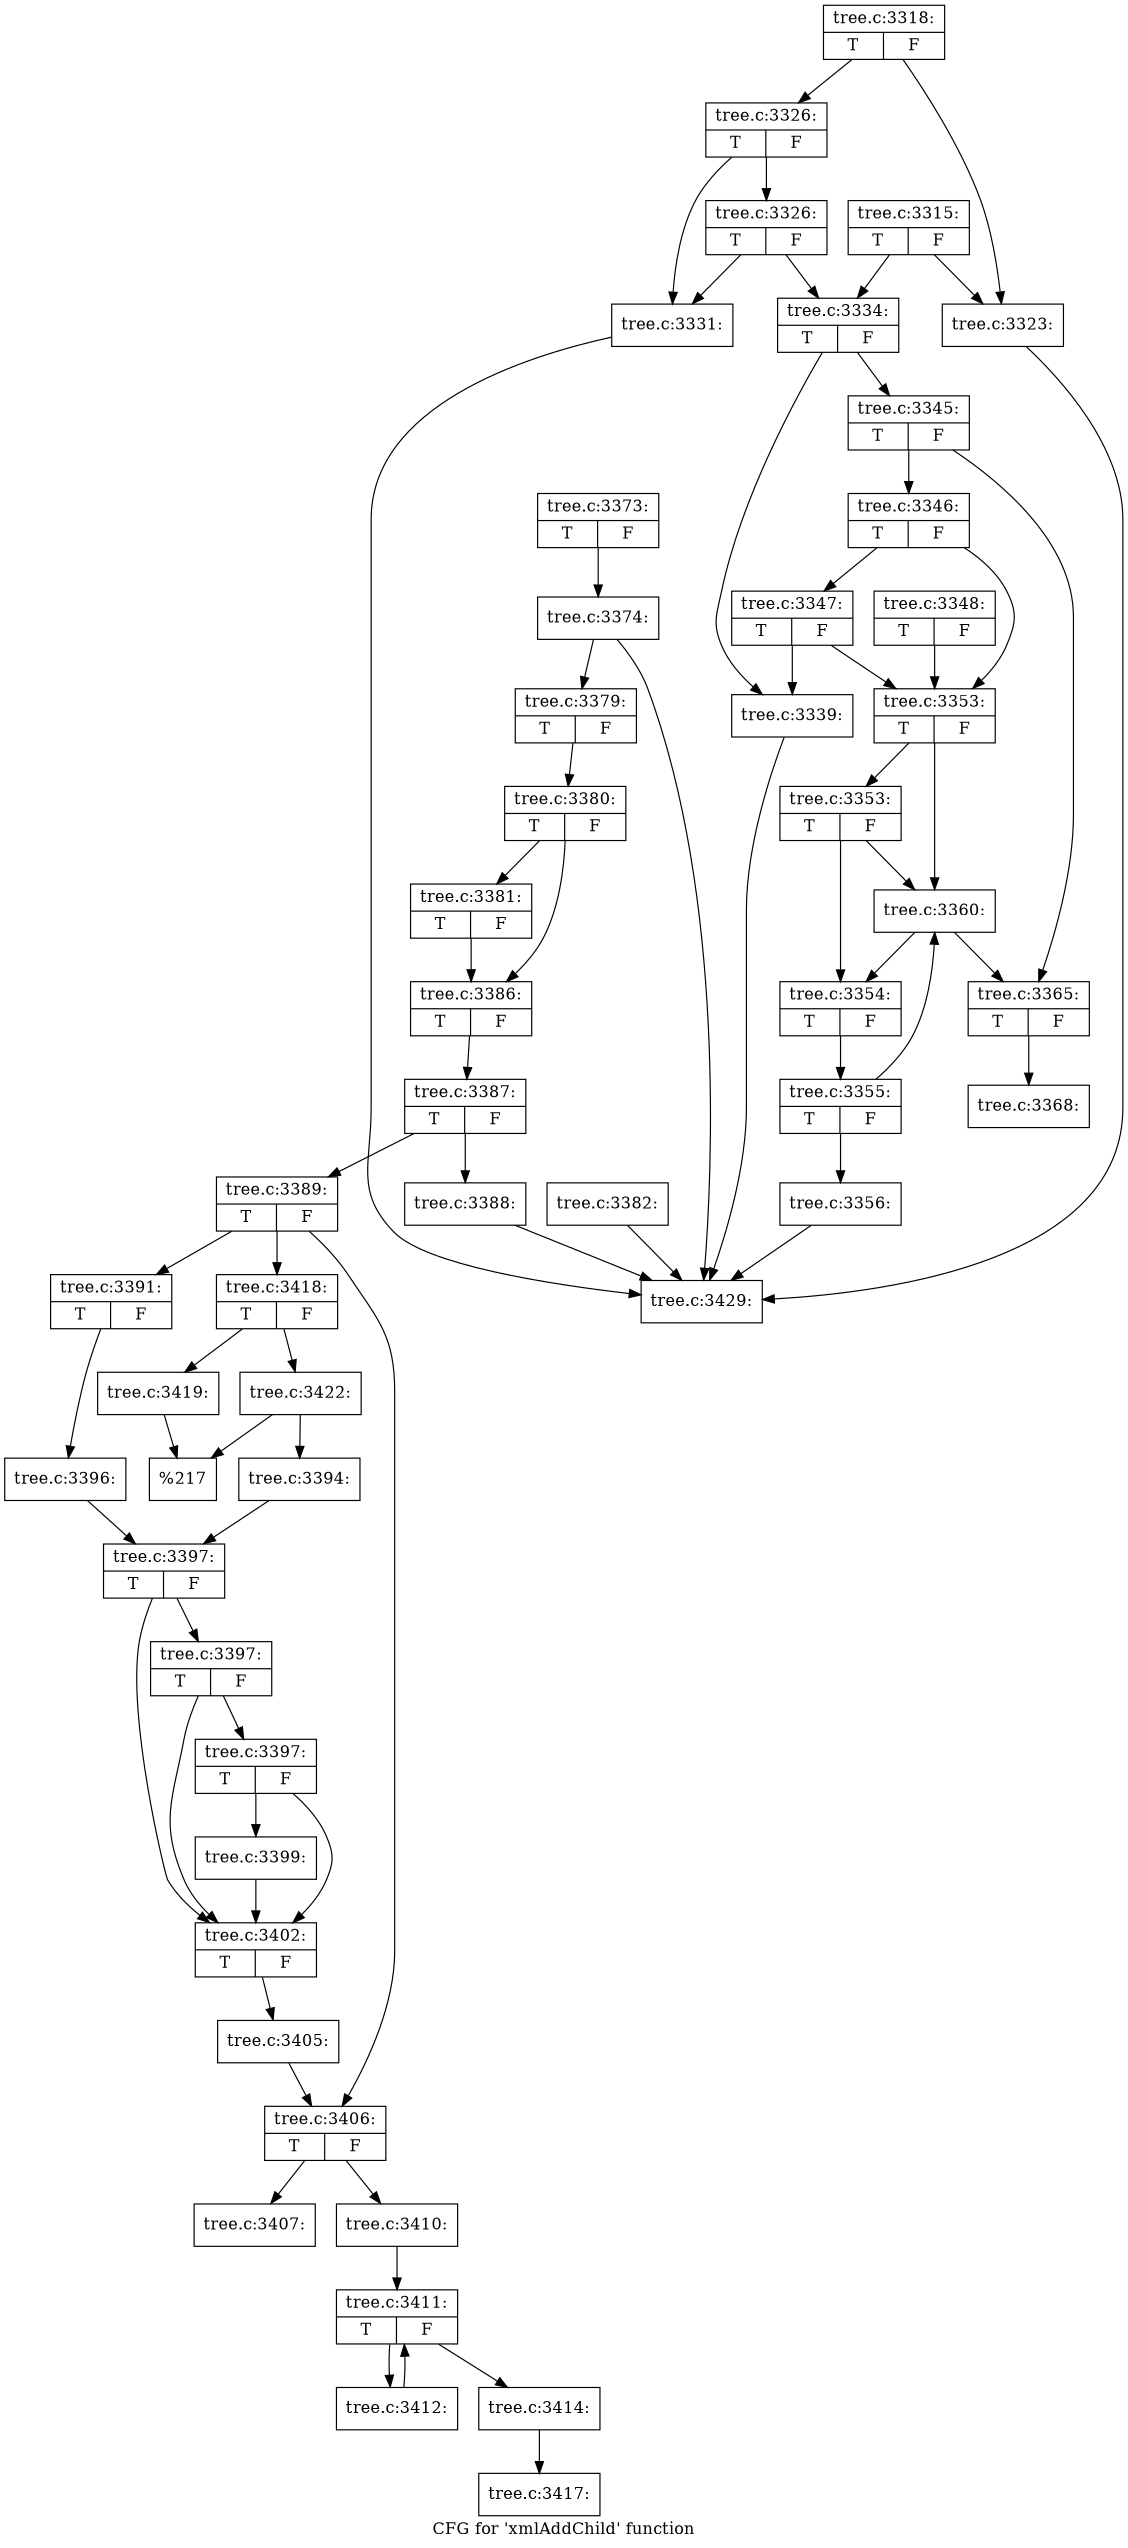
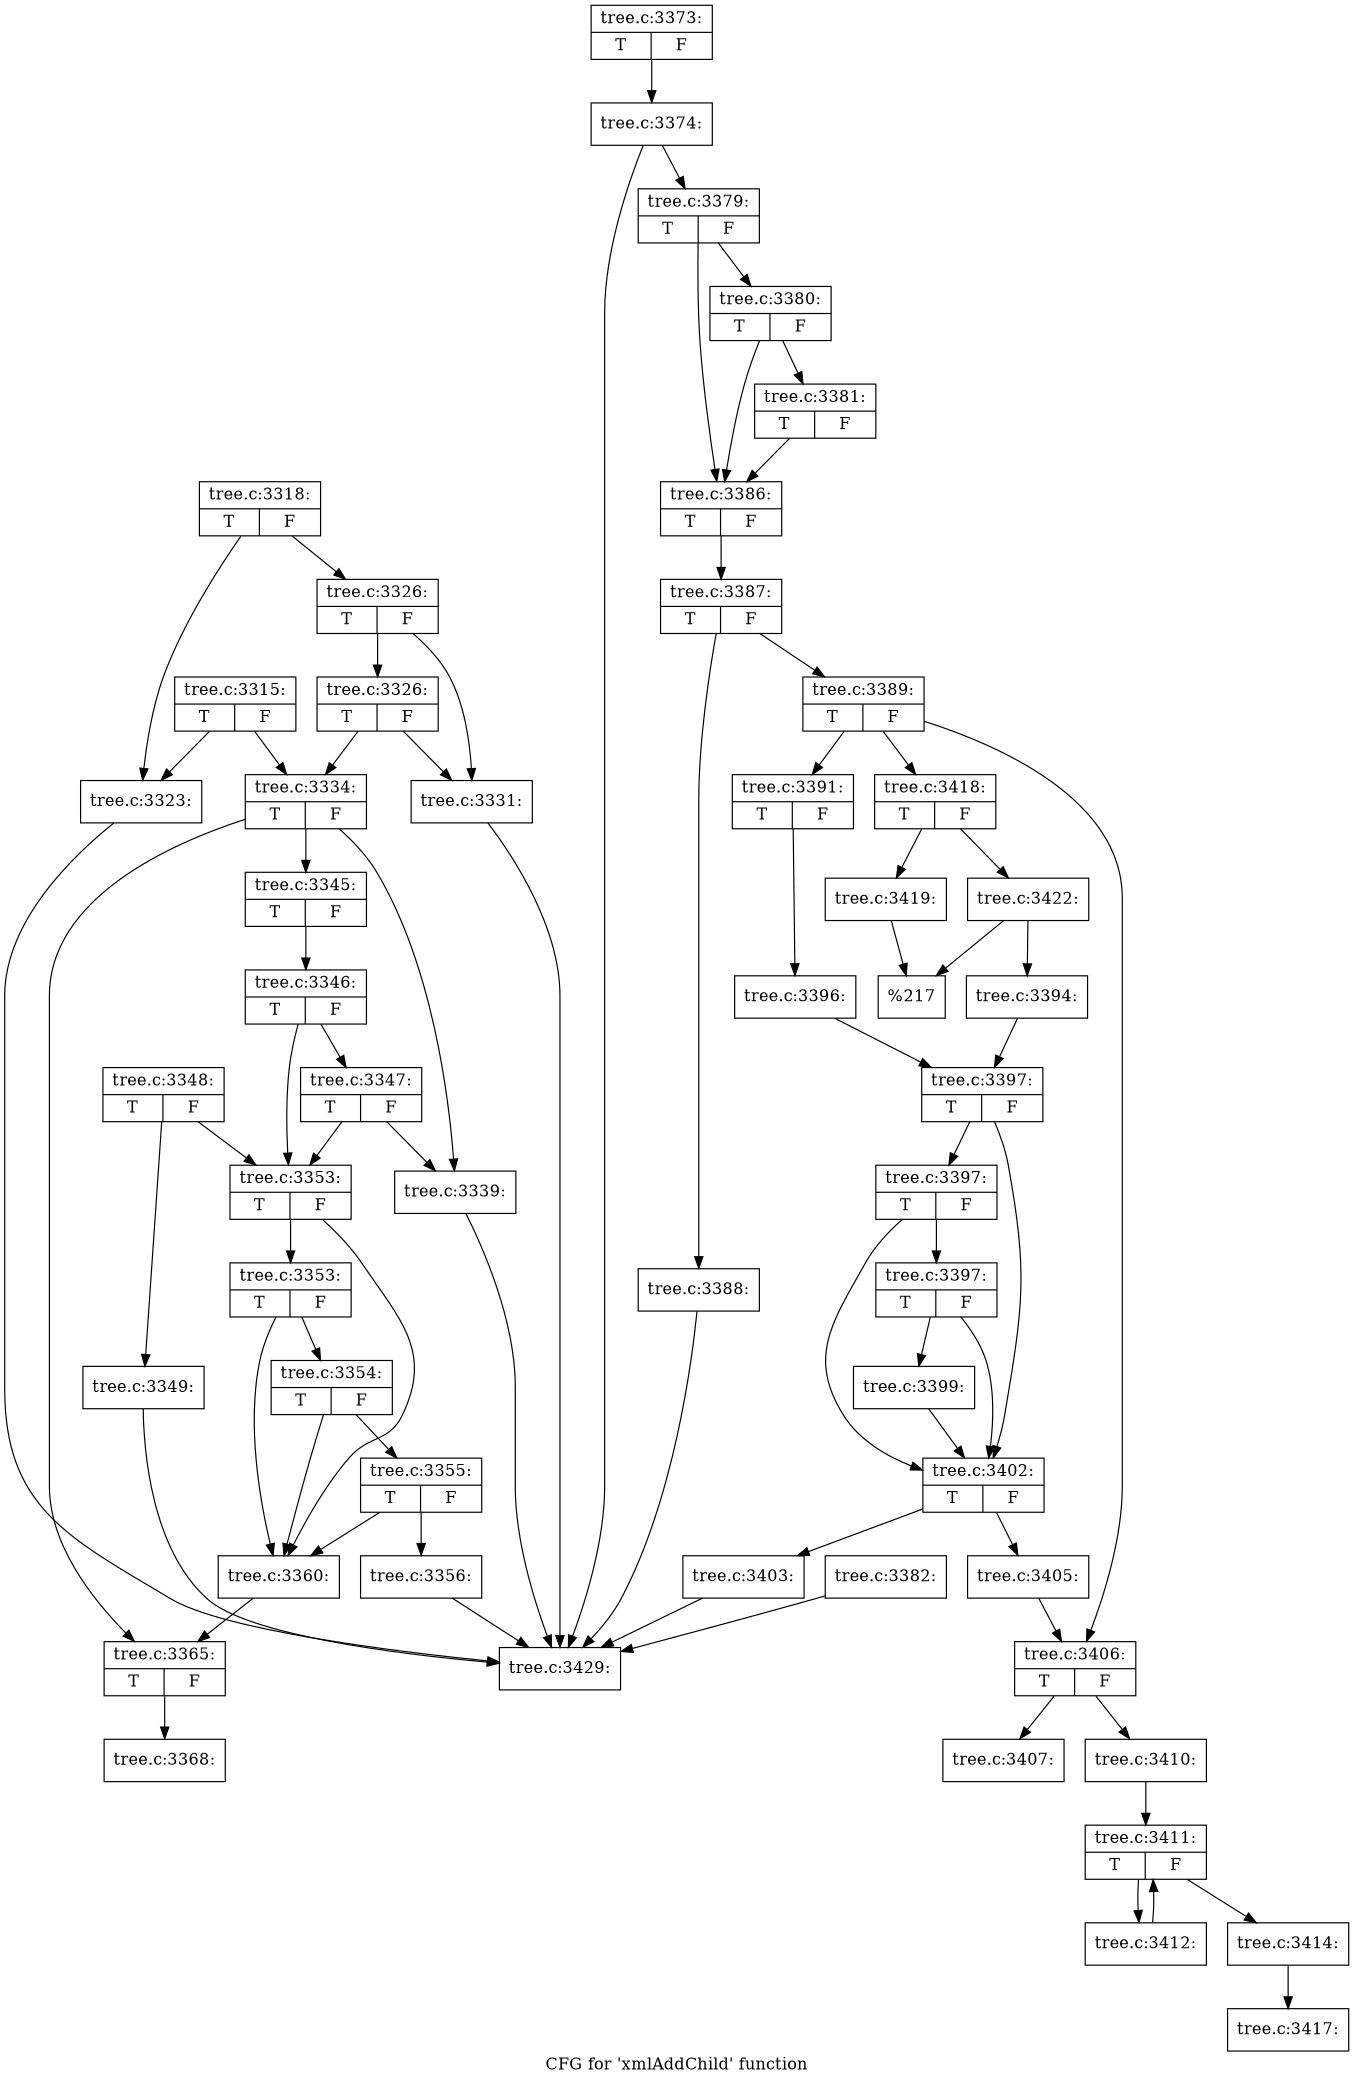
none -> (701, 357)
(1073, 689) -> (49, 1185)
(895, 953) -> (304, 1479)
none -> (144, 1388)
none -> (743, 1577)
